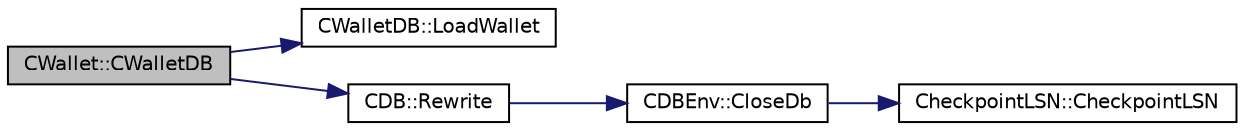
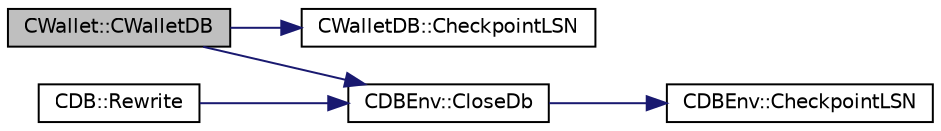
(429, 28) -> (449, 28)
(279, 85) -> (274, 63)
(1068, 103) -> (800, 103)
